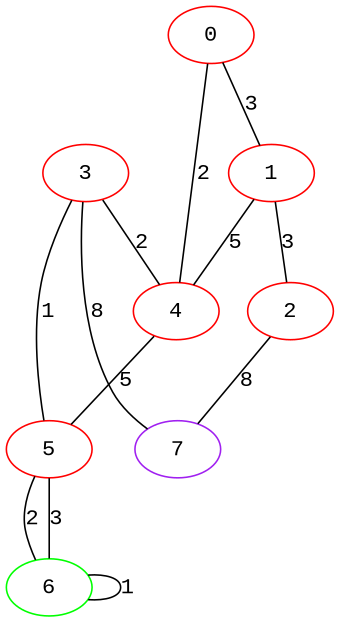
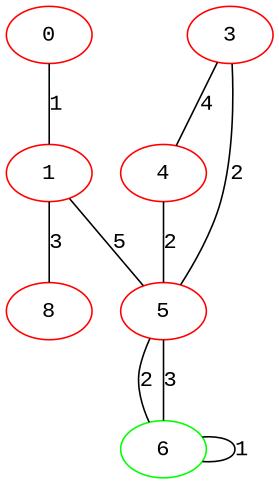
(252, 104) -> (56, 104)
(194, 173) -> none
(142, 242) -> (207, 104)
(224, 242) -> (106, 242)
(48, 311) -> (237, 173)
(291, 311) -> (49, 311)
(126, 380) -> (171, 242)
(178, 449) -> none
